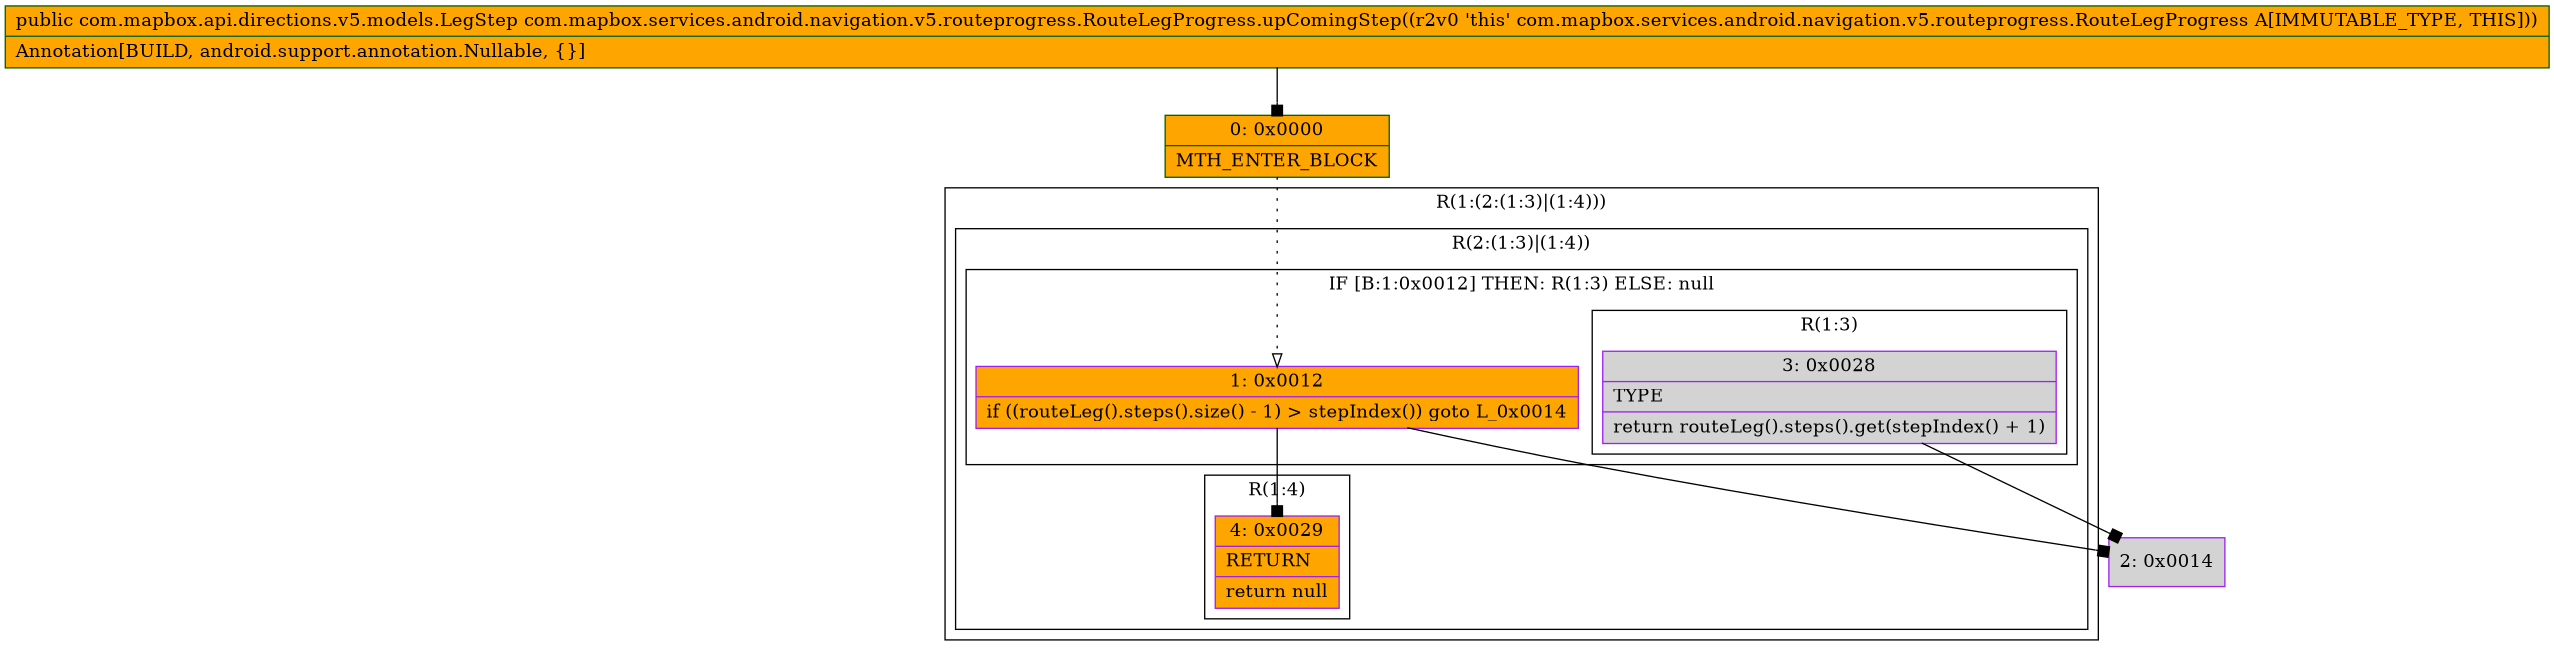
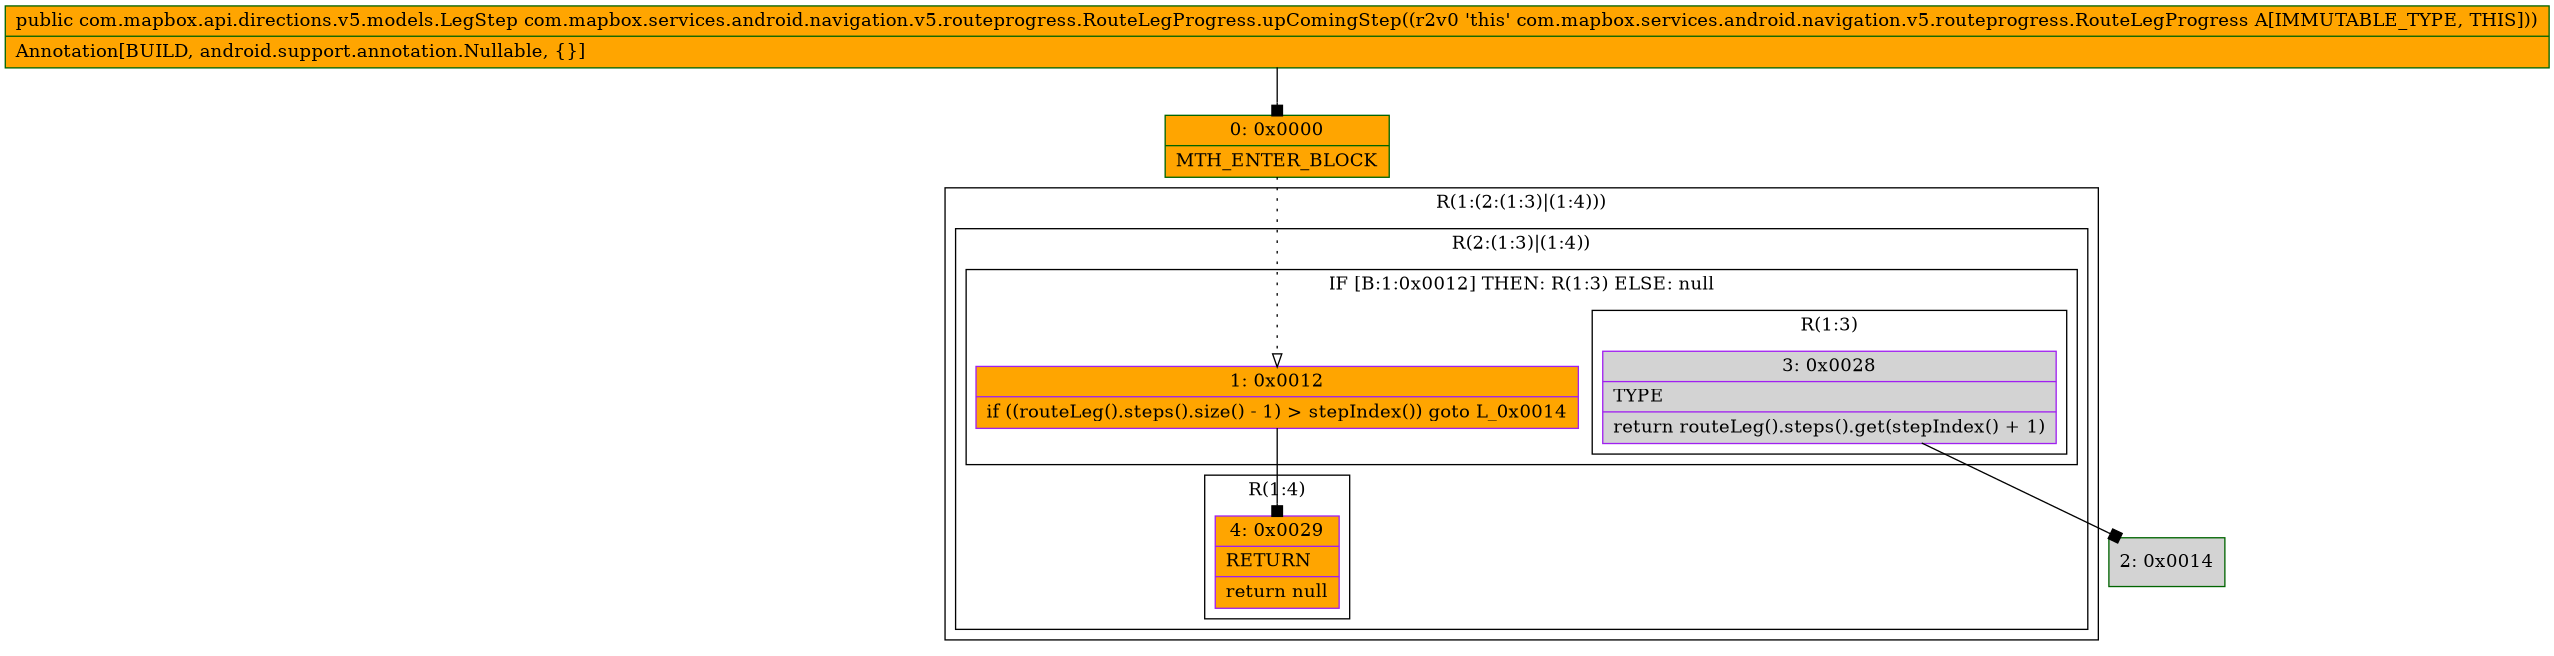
(1751, 494) -> none
(2167, 562) -> (2167, 562)
